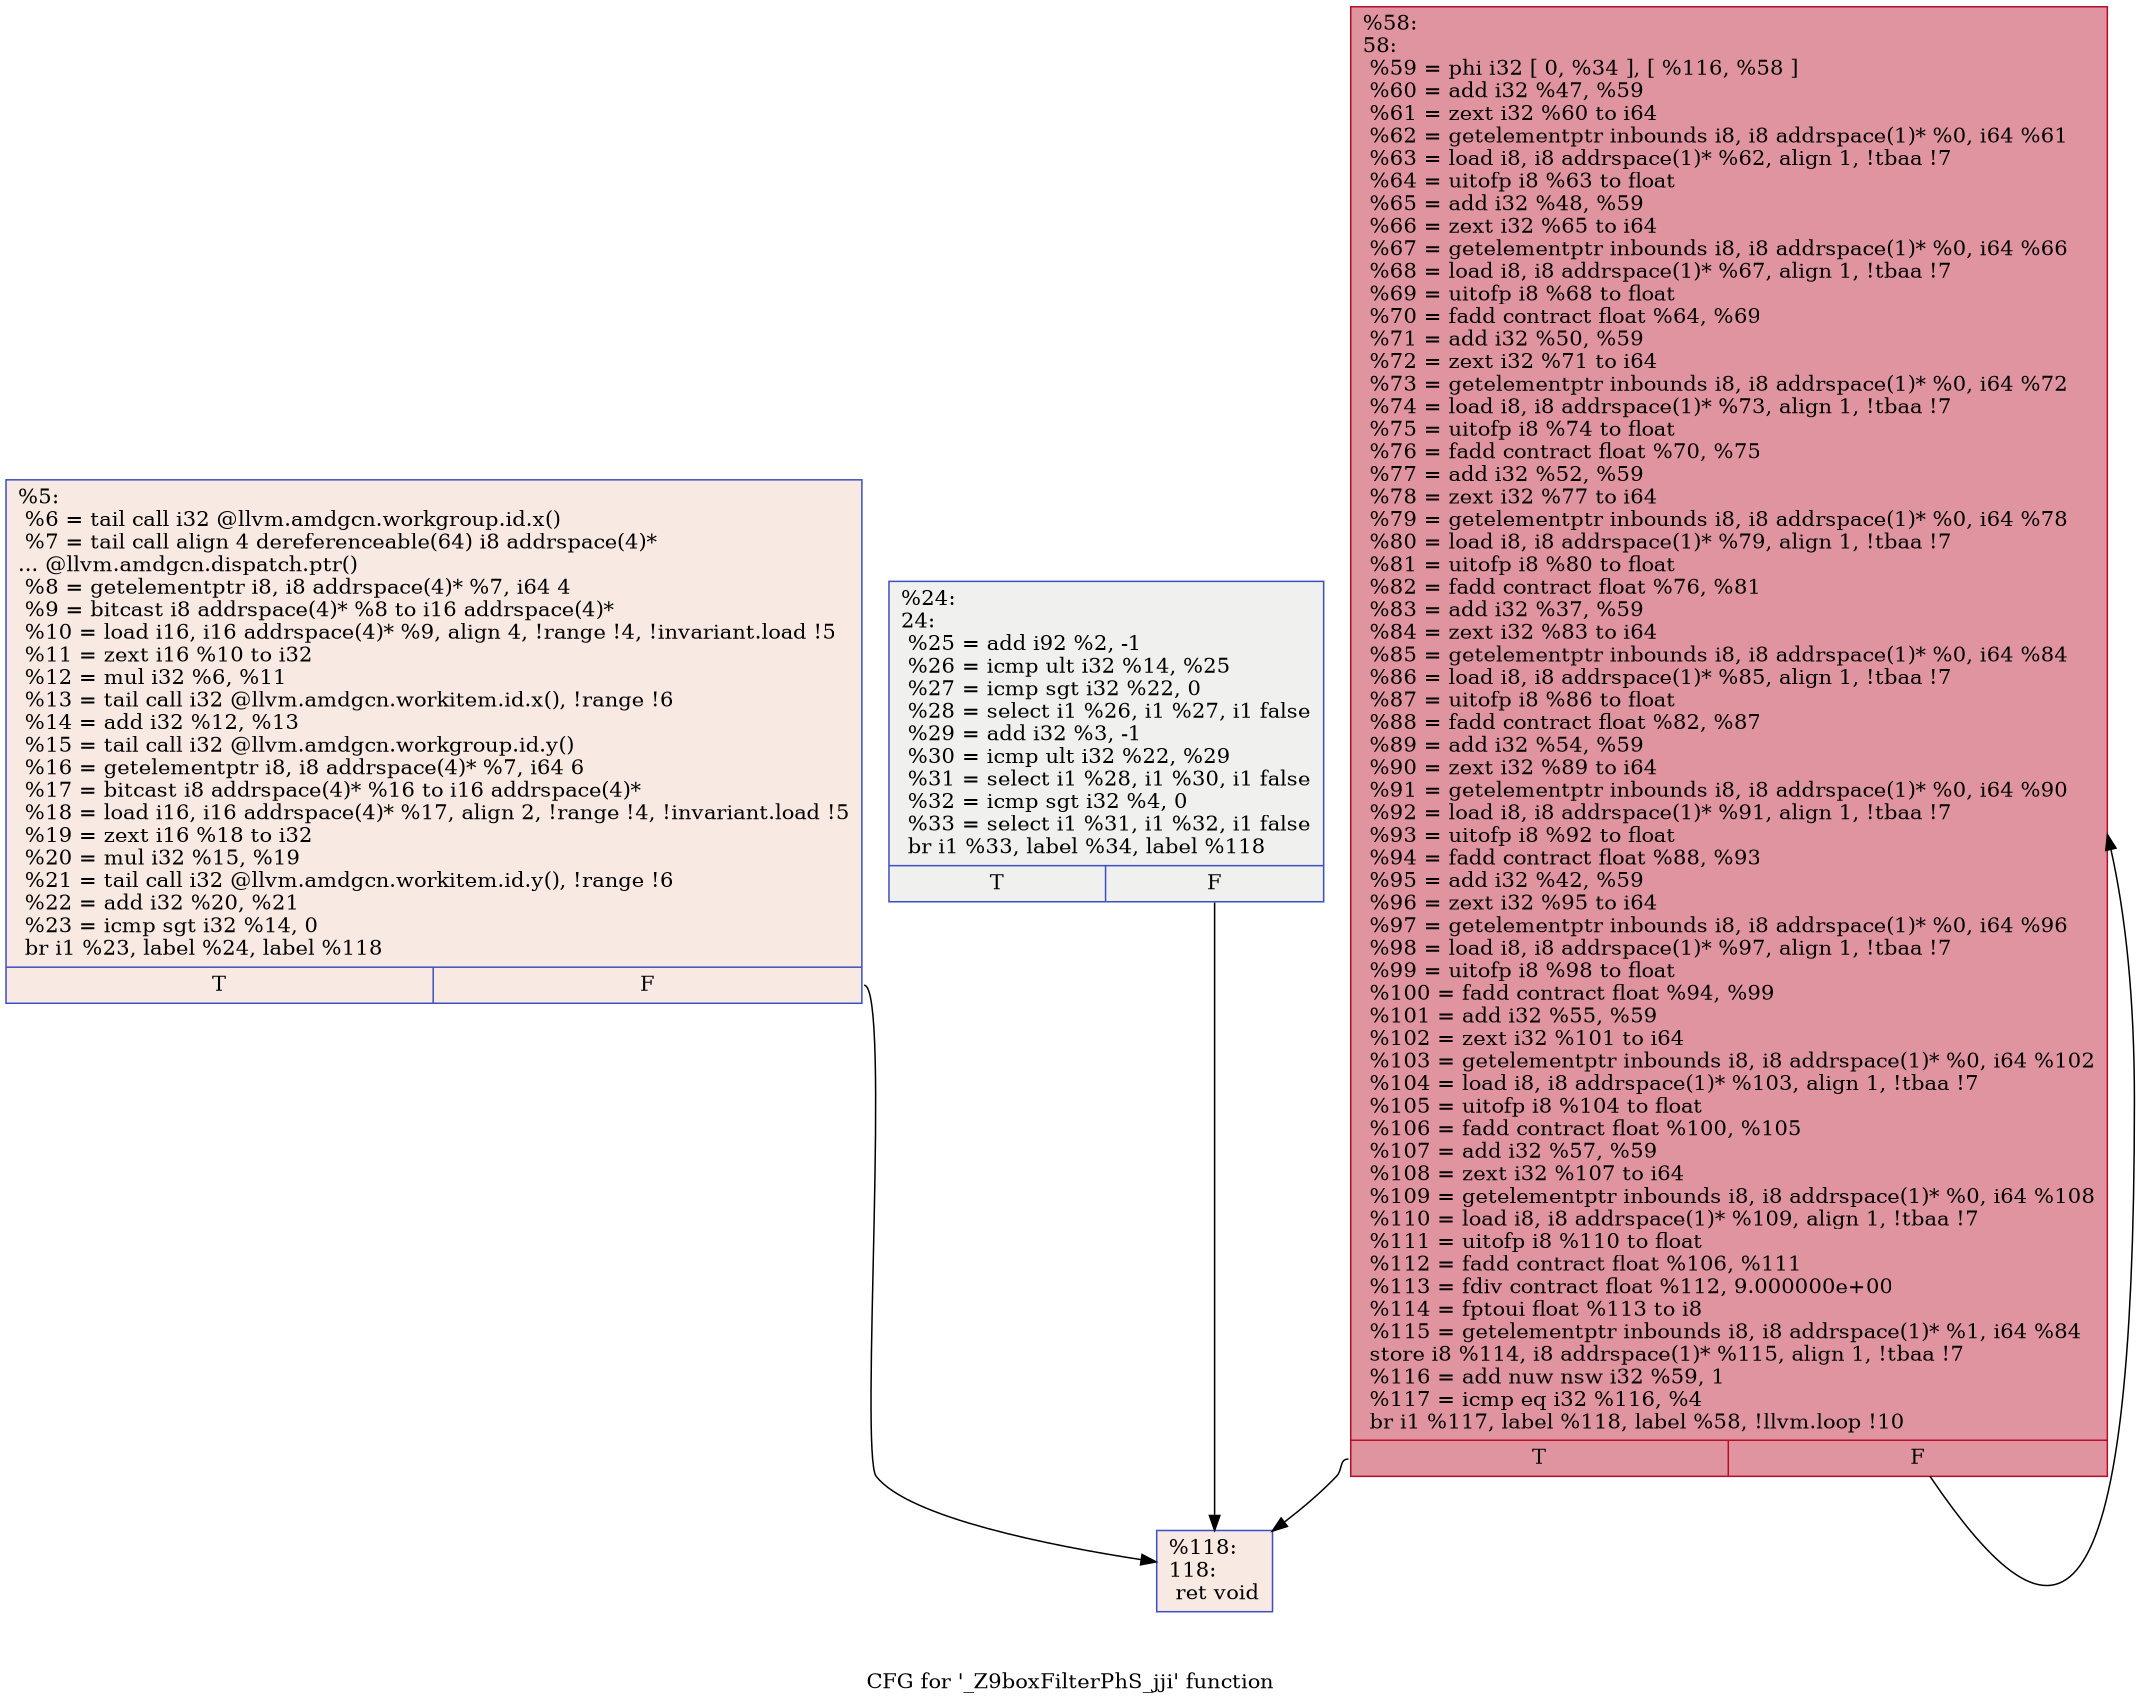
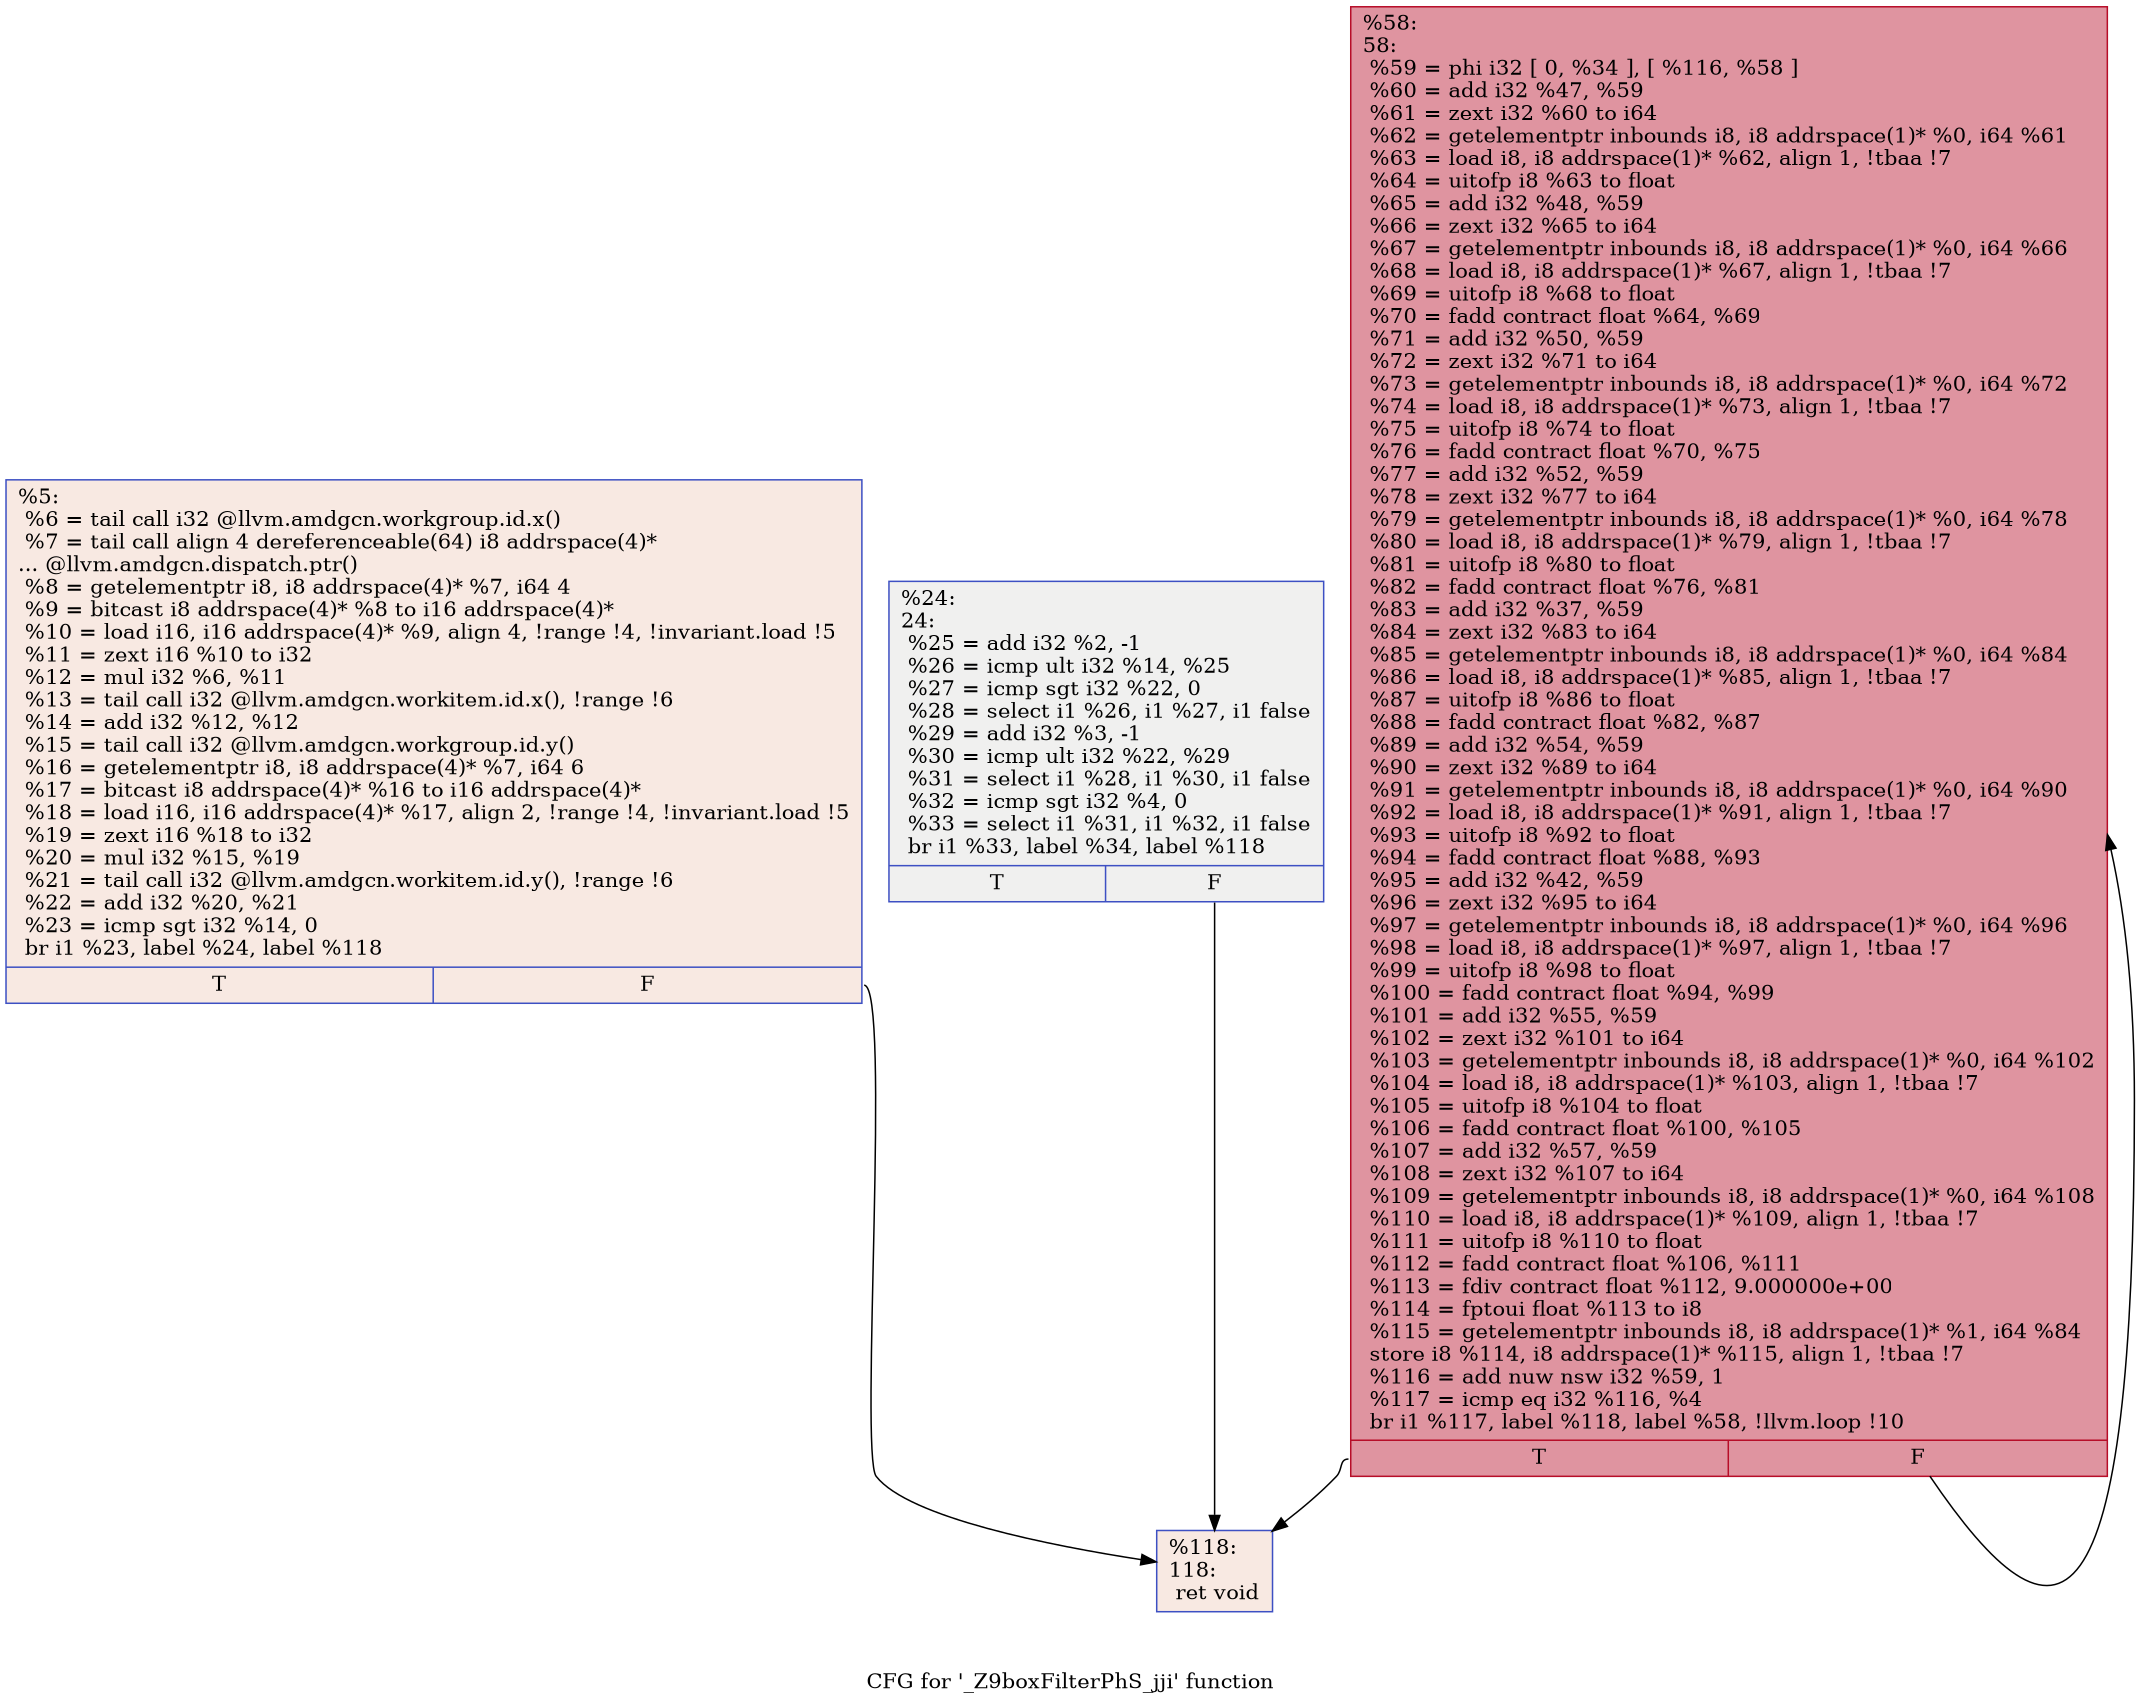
(1021, 644) -> (1021, 644)
(159, 723) -> (159, 723)
